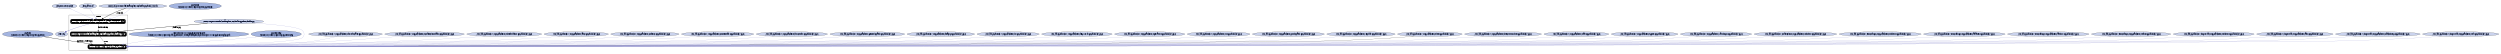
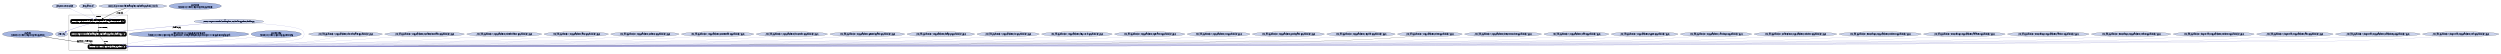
(103, 27) -> (103, 27)
(163, 27) -> (163, 27)
